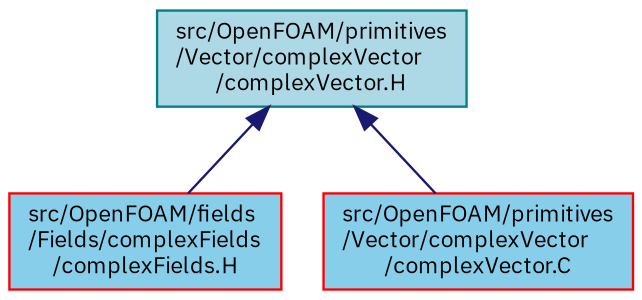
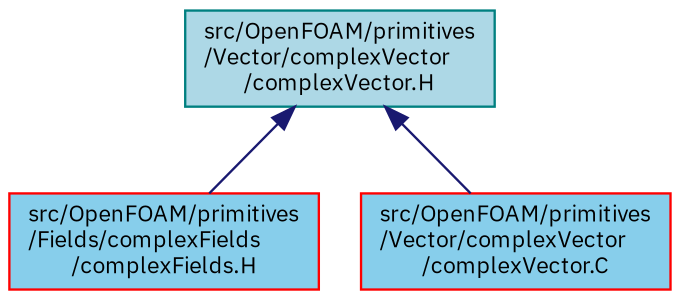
(145, 241) -> (164, 241)
